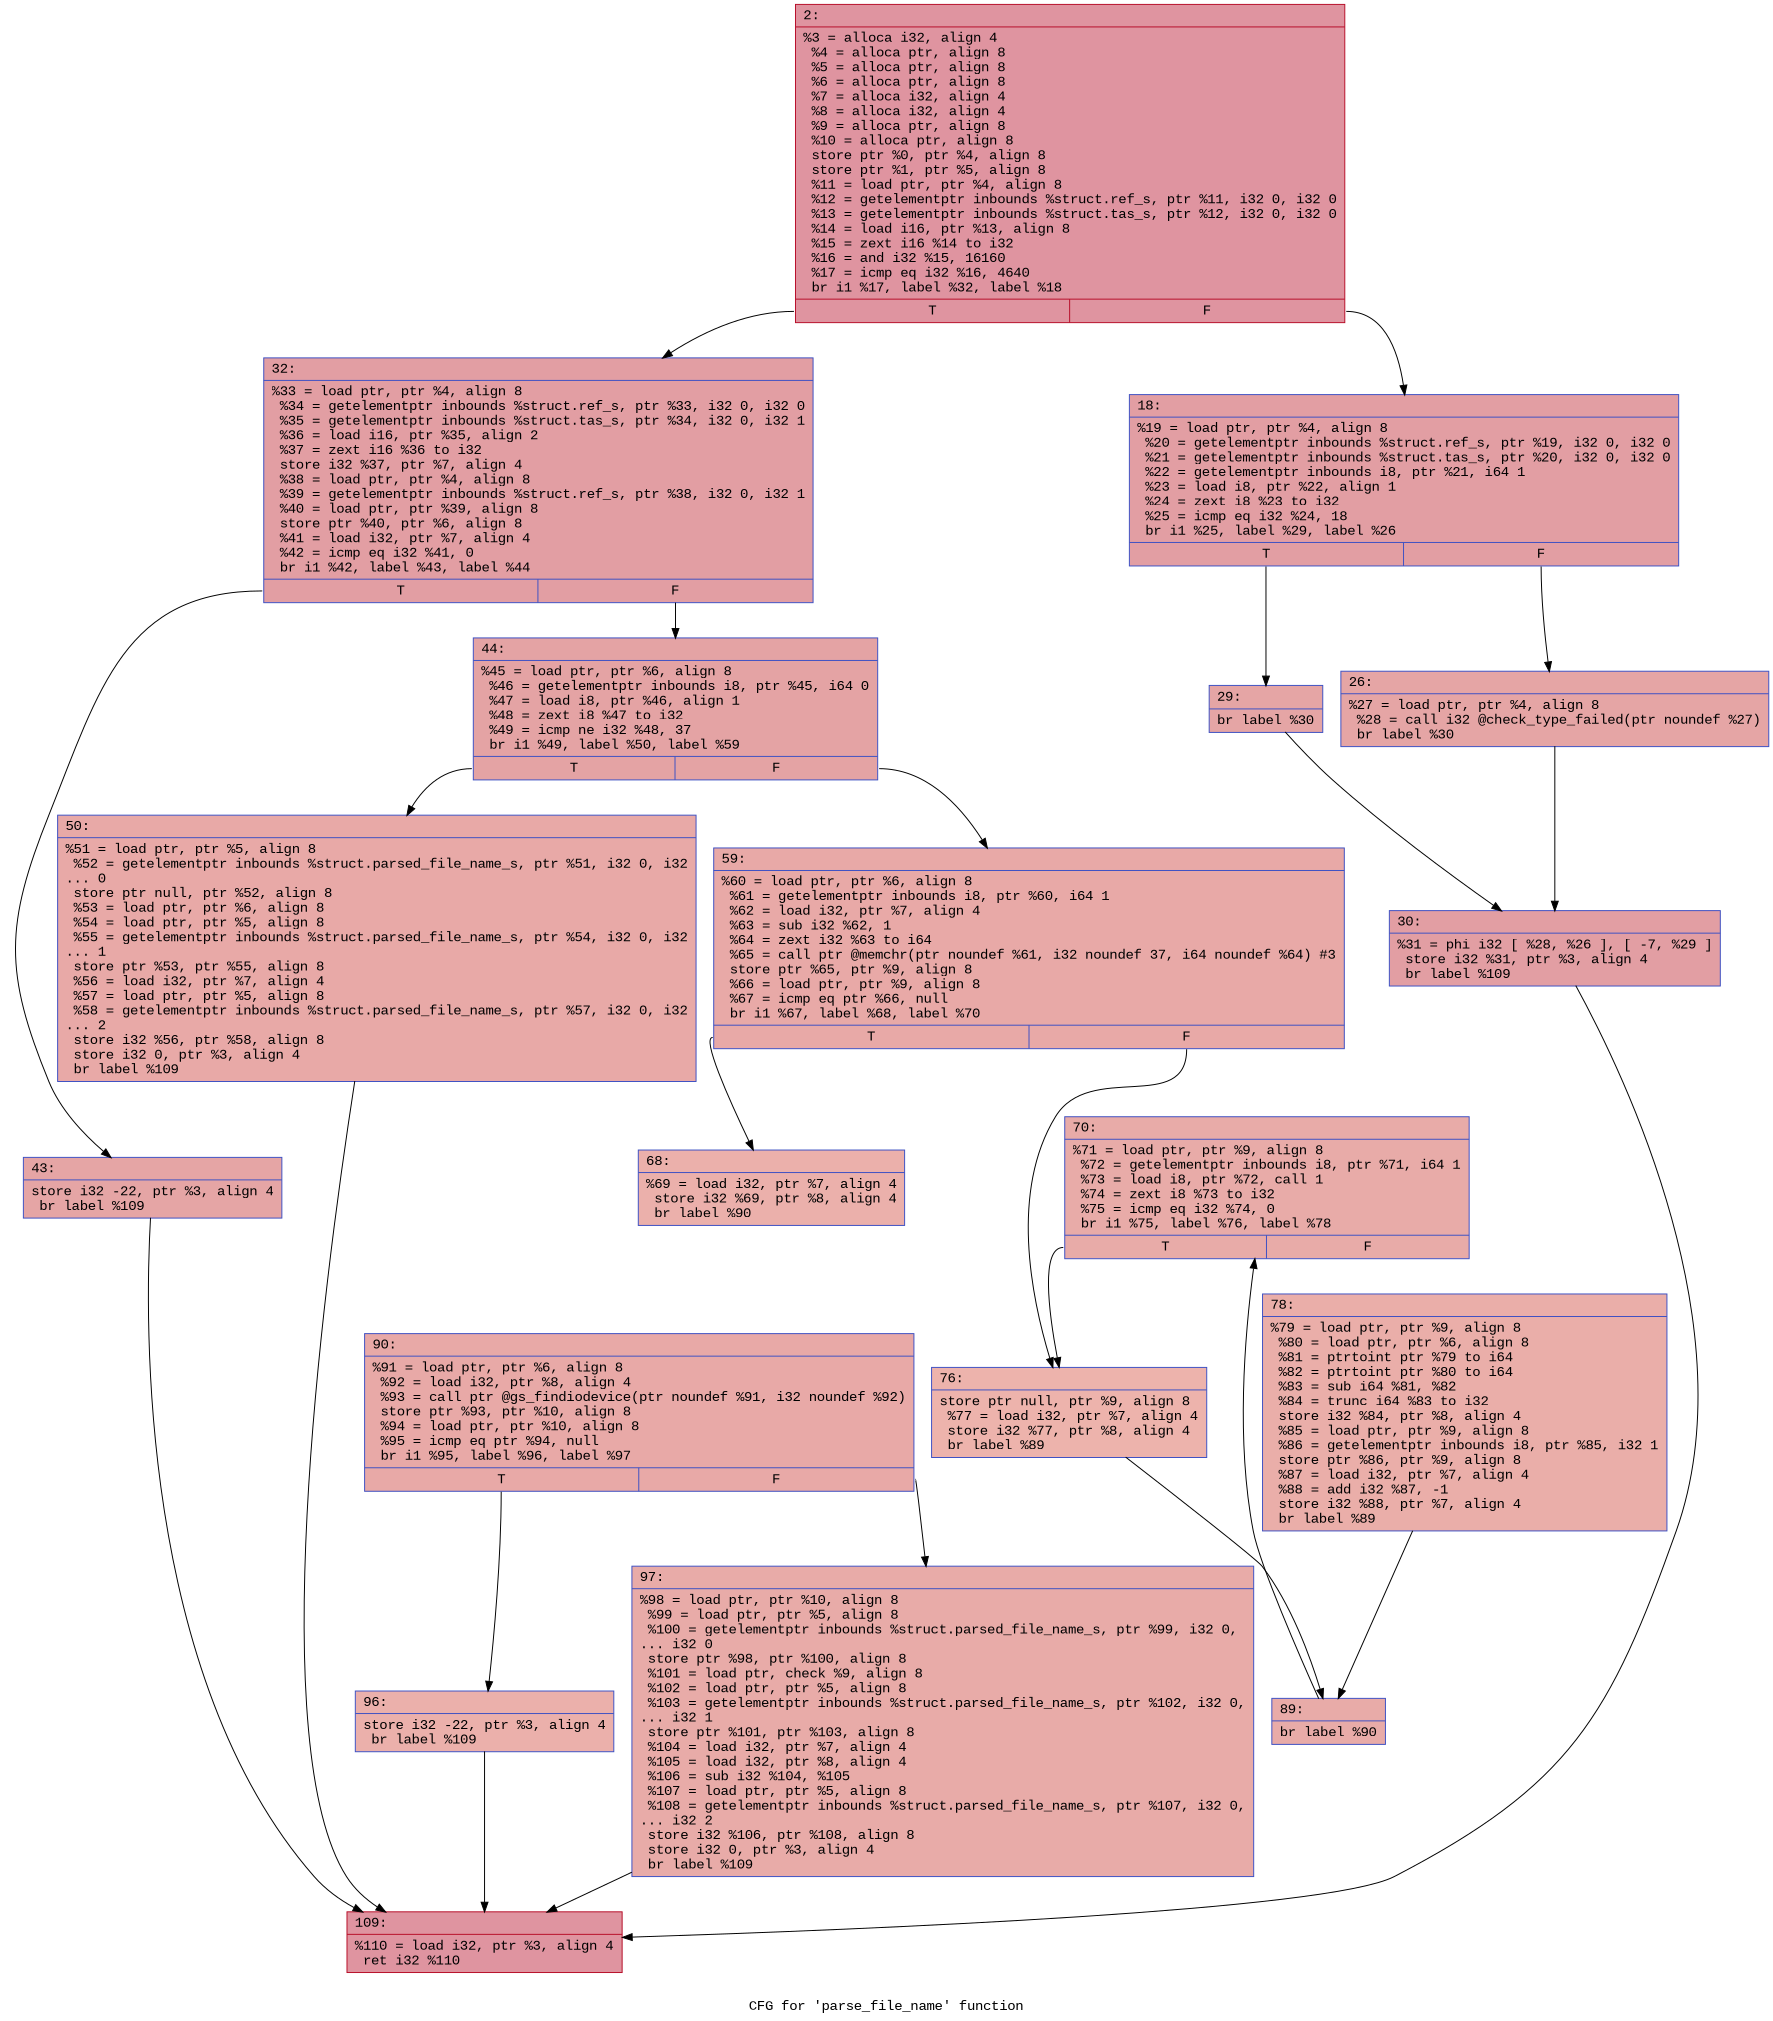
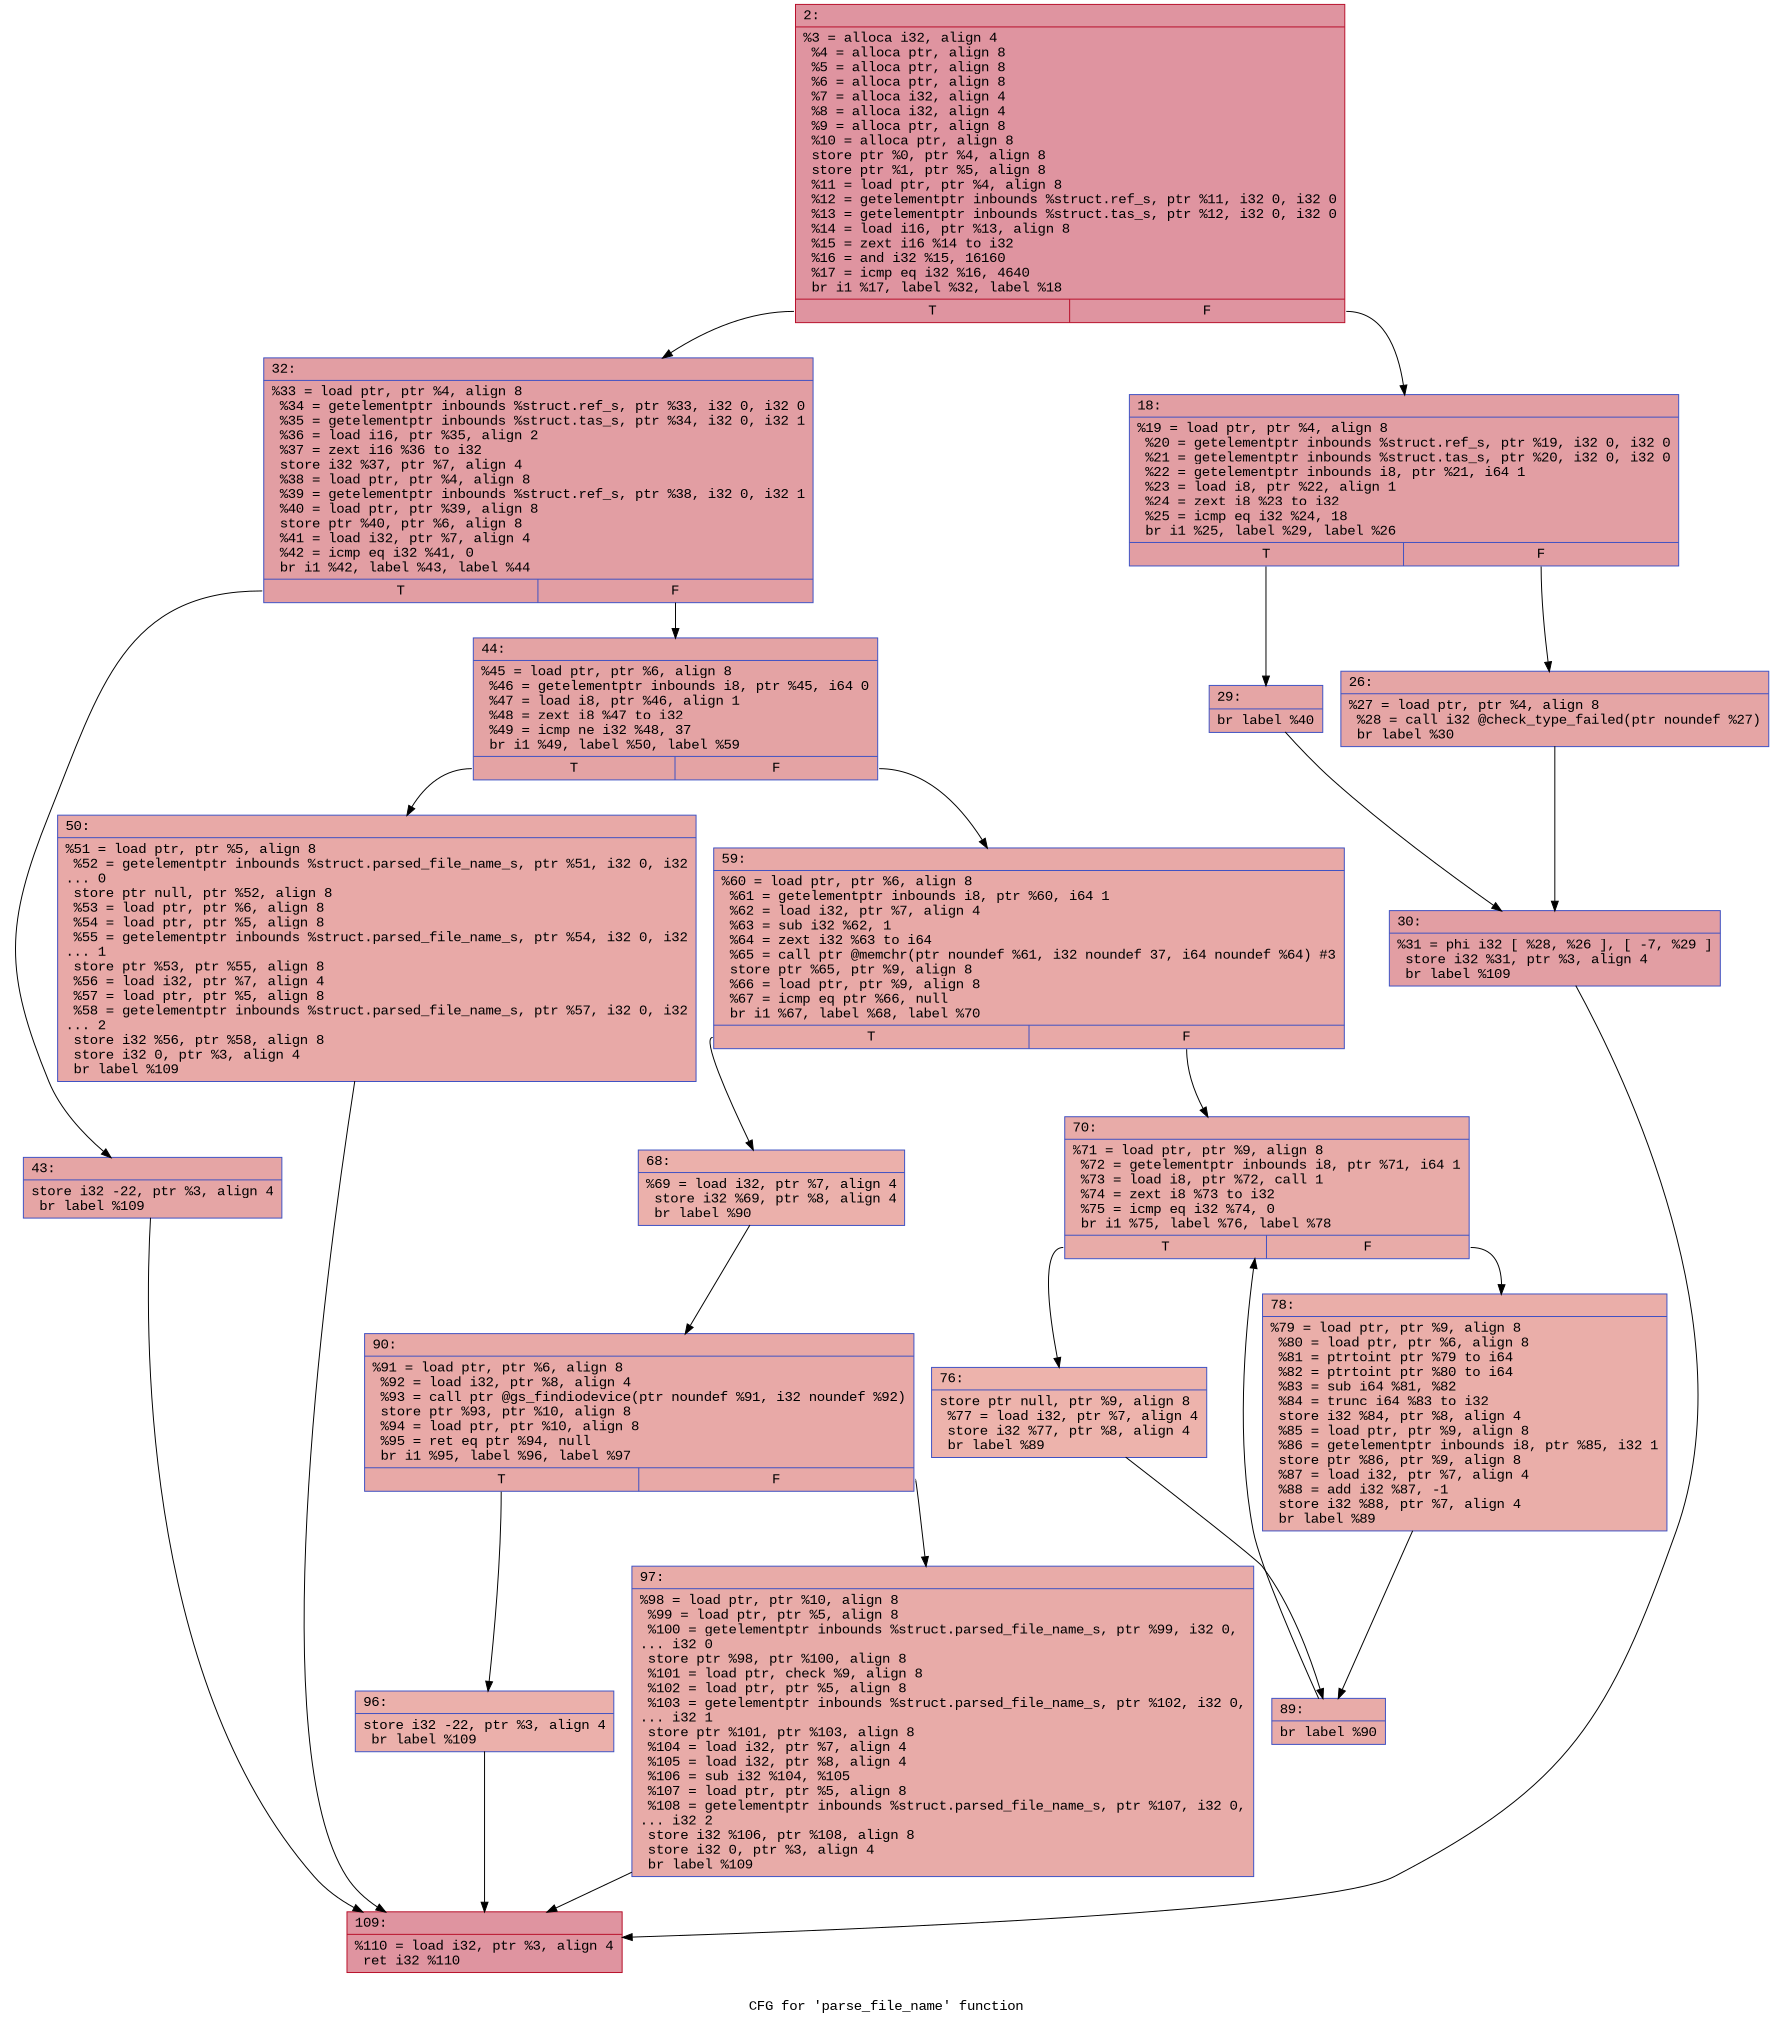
(1266, 720) -> (1266, 720)
(1038, 1157) -> (1191, 1080)
none -> (1495, 1258)
none -> (720, 1275)
(486, 1441) -> (482, 1441)
